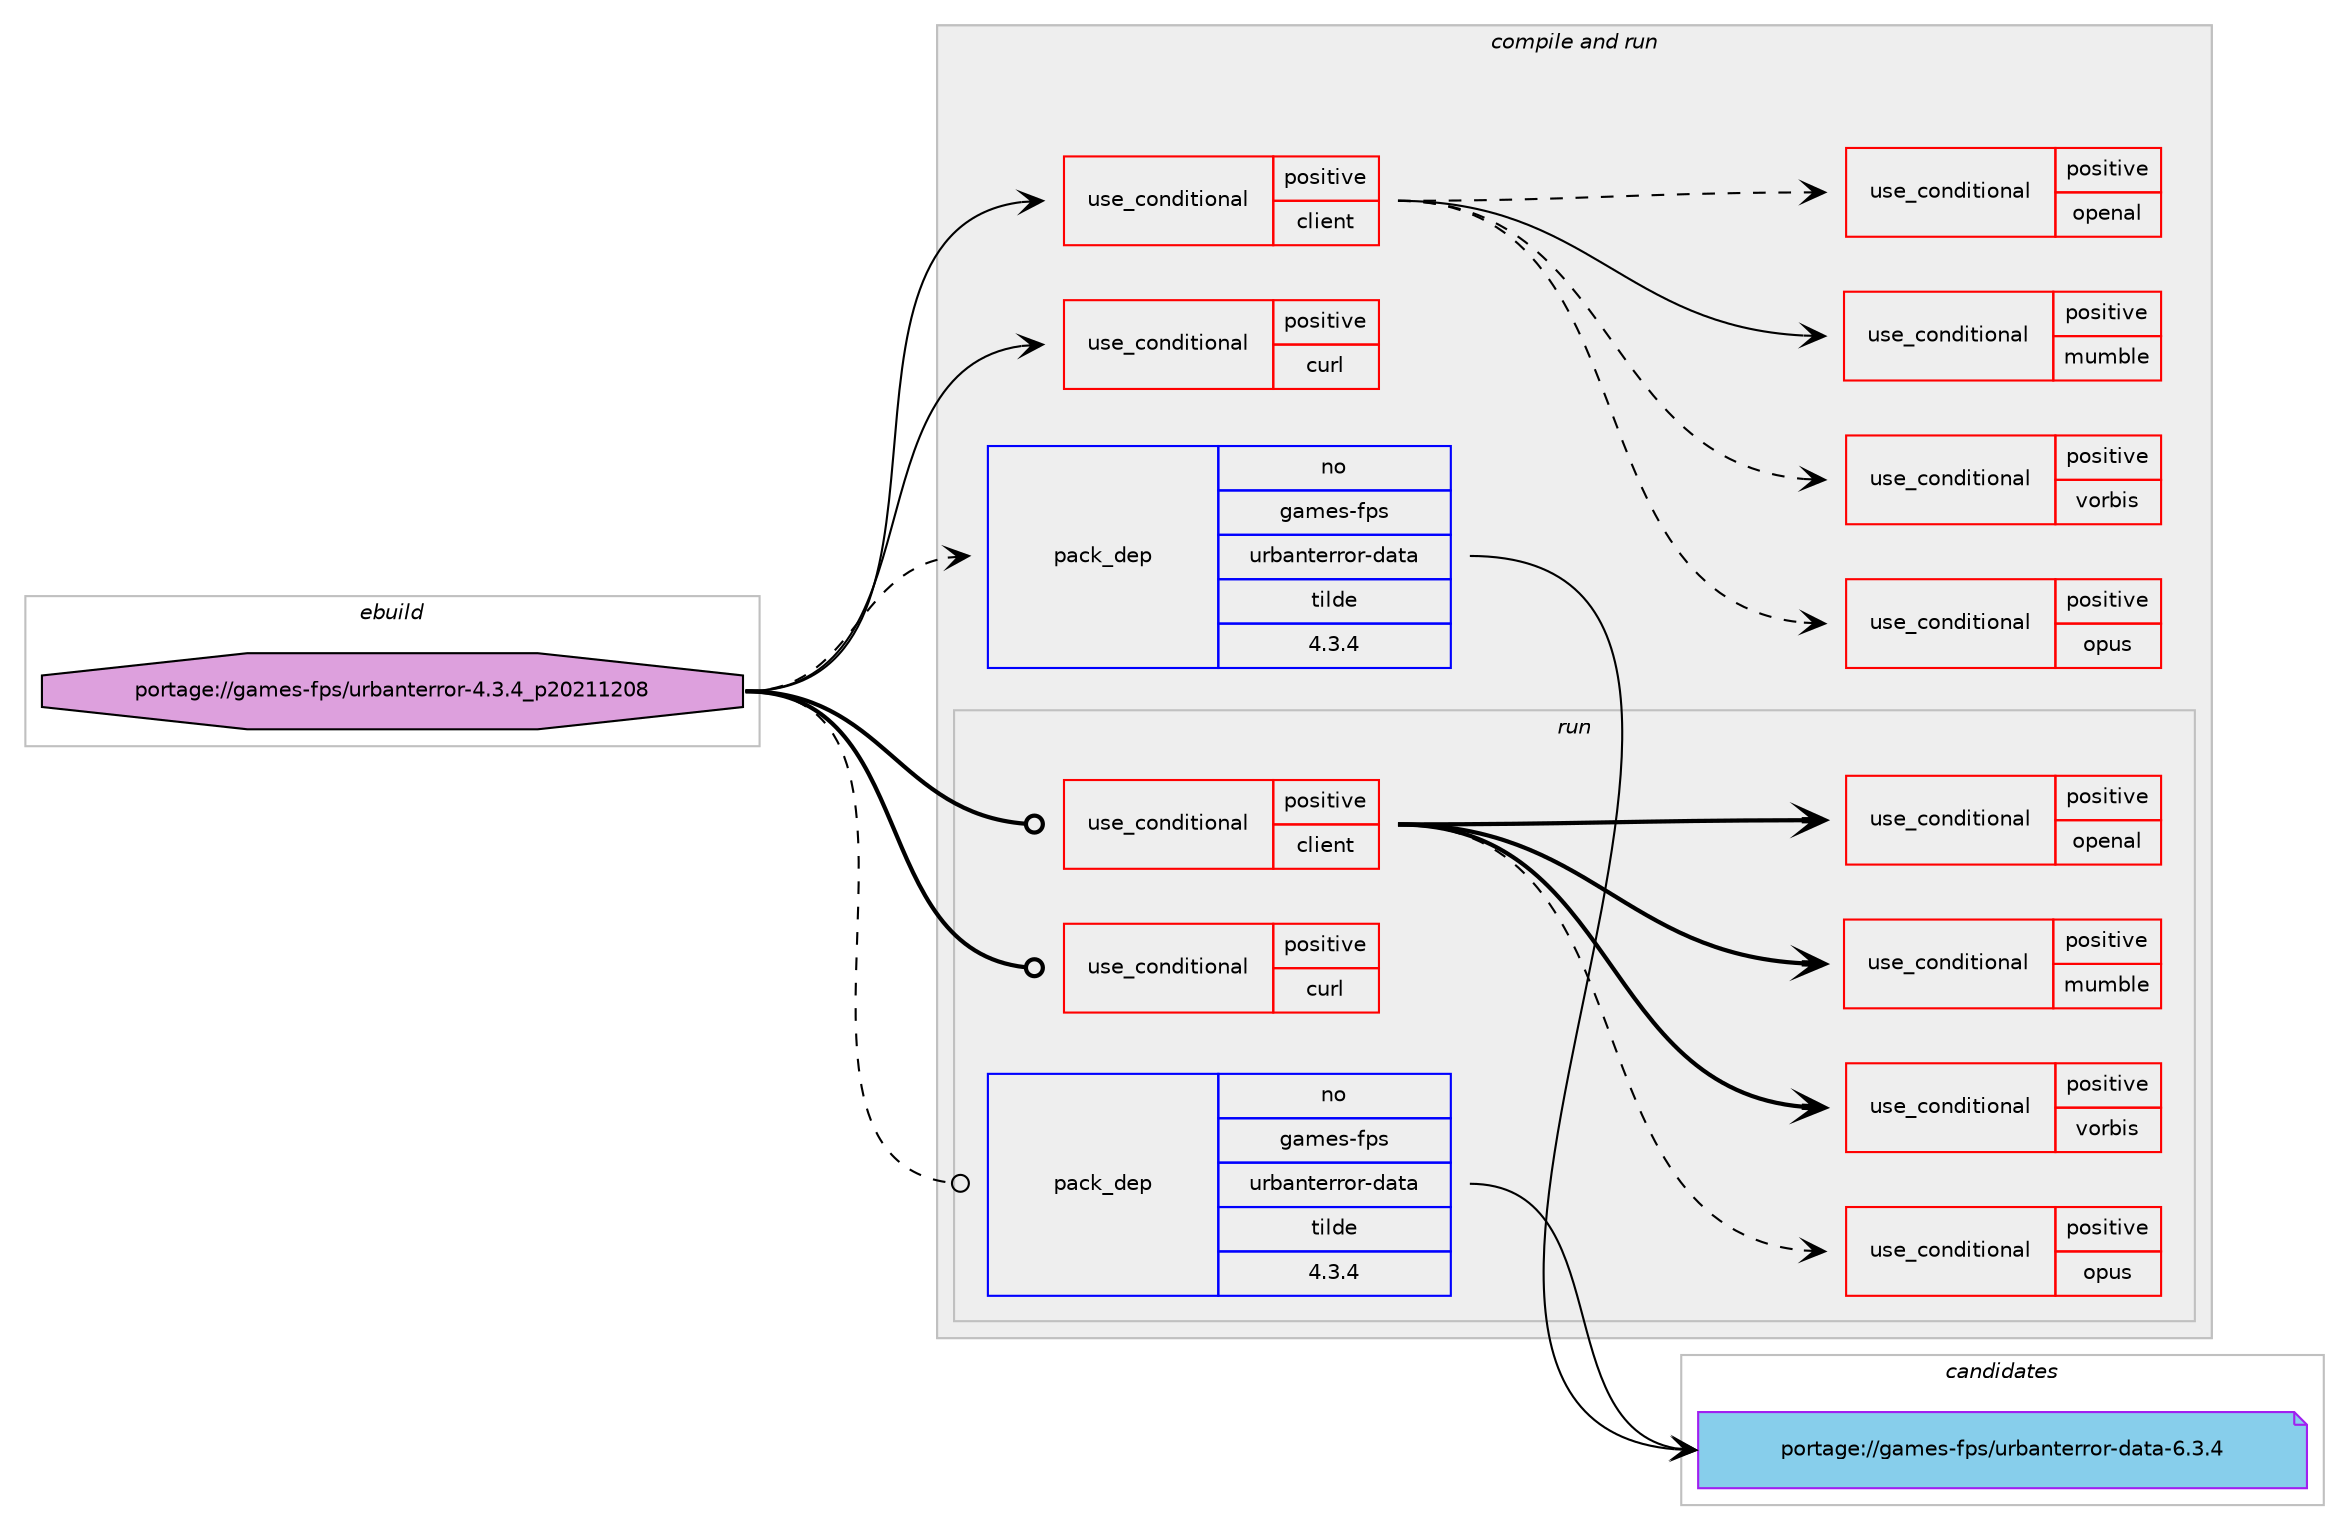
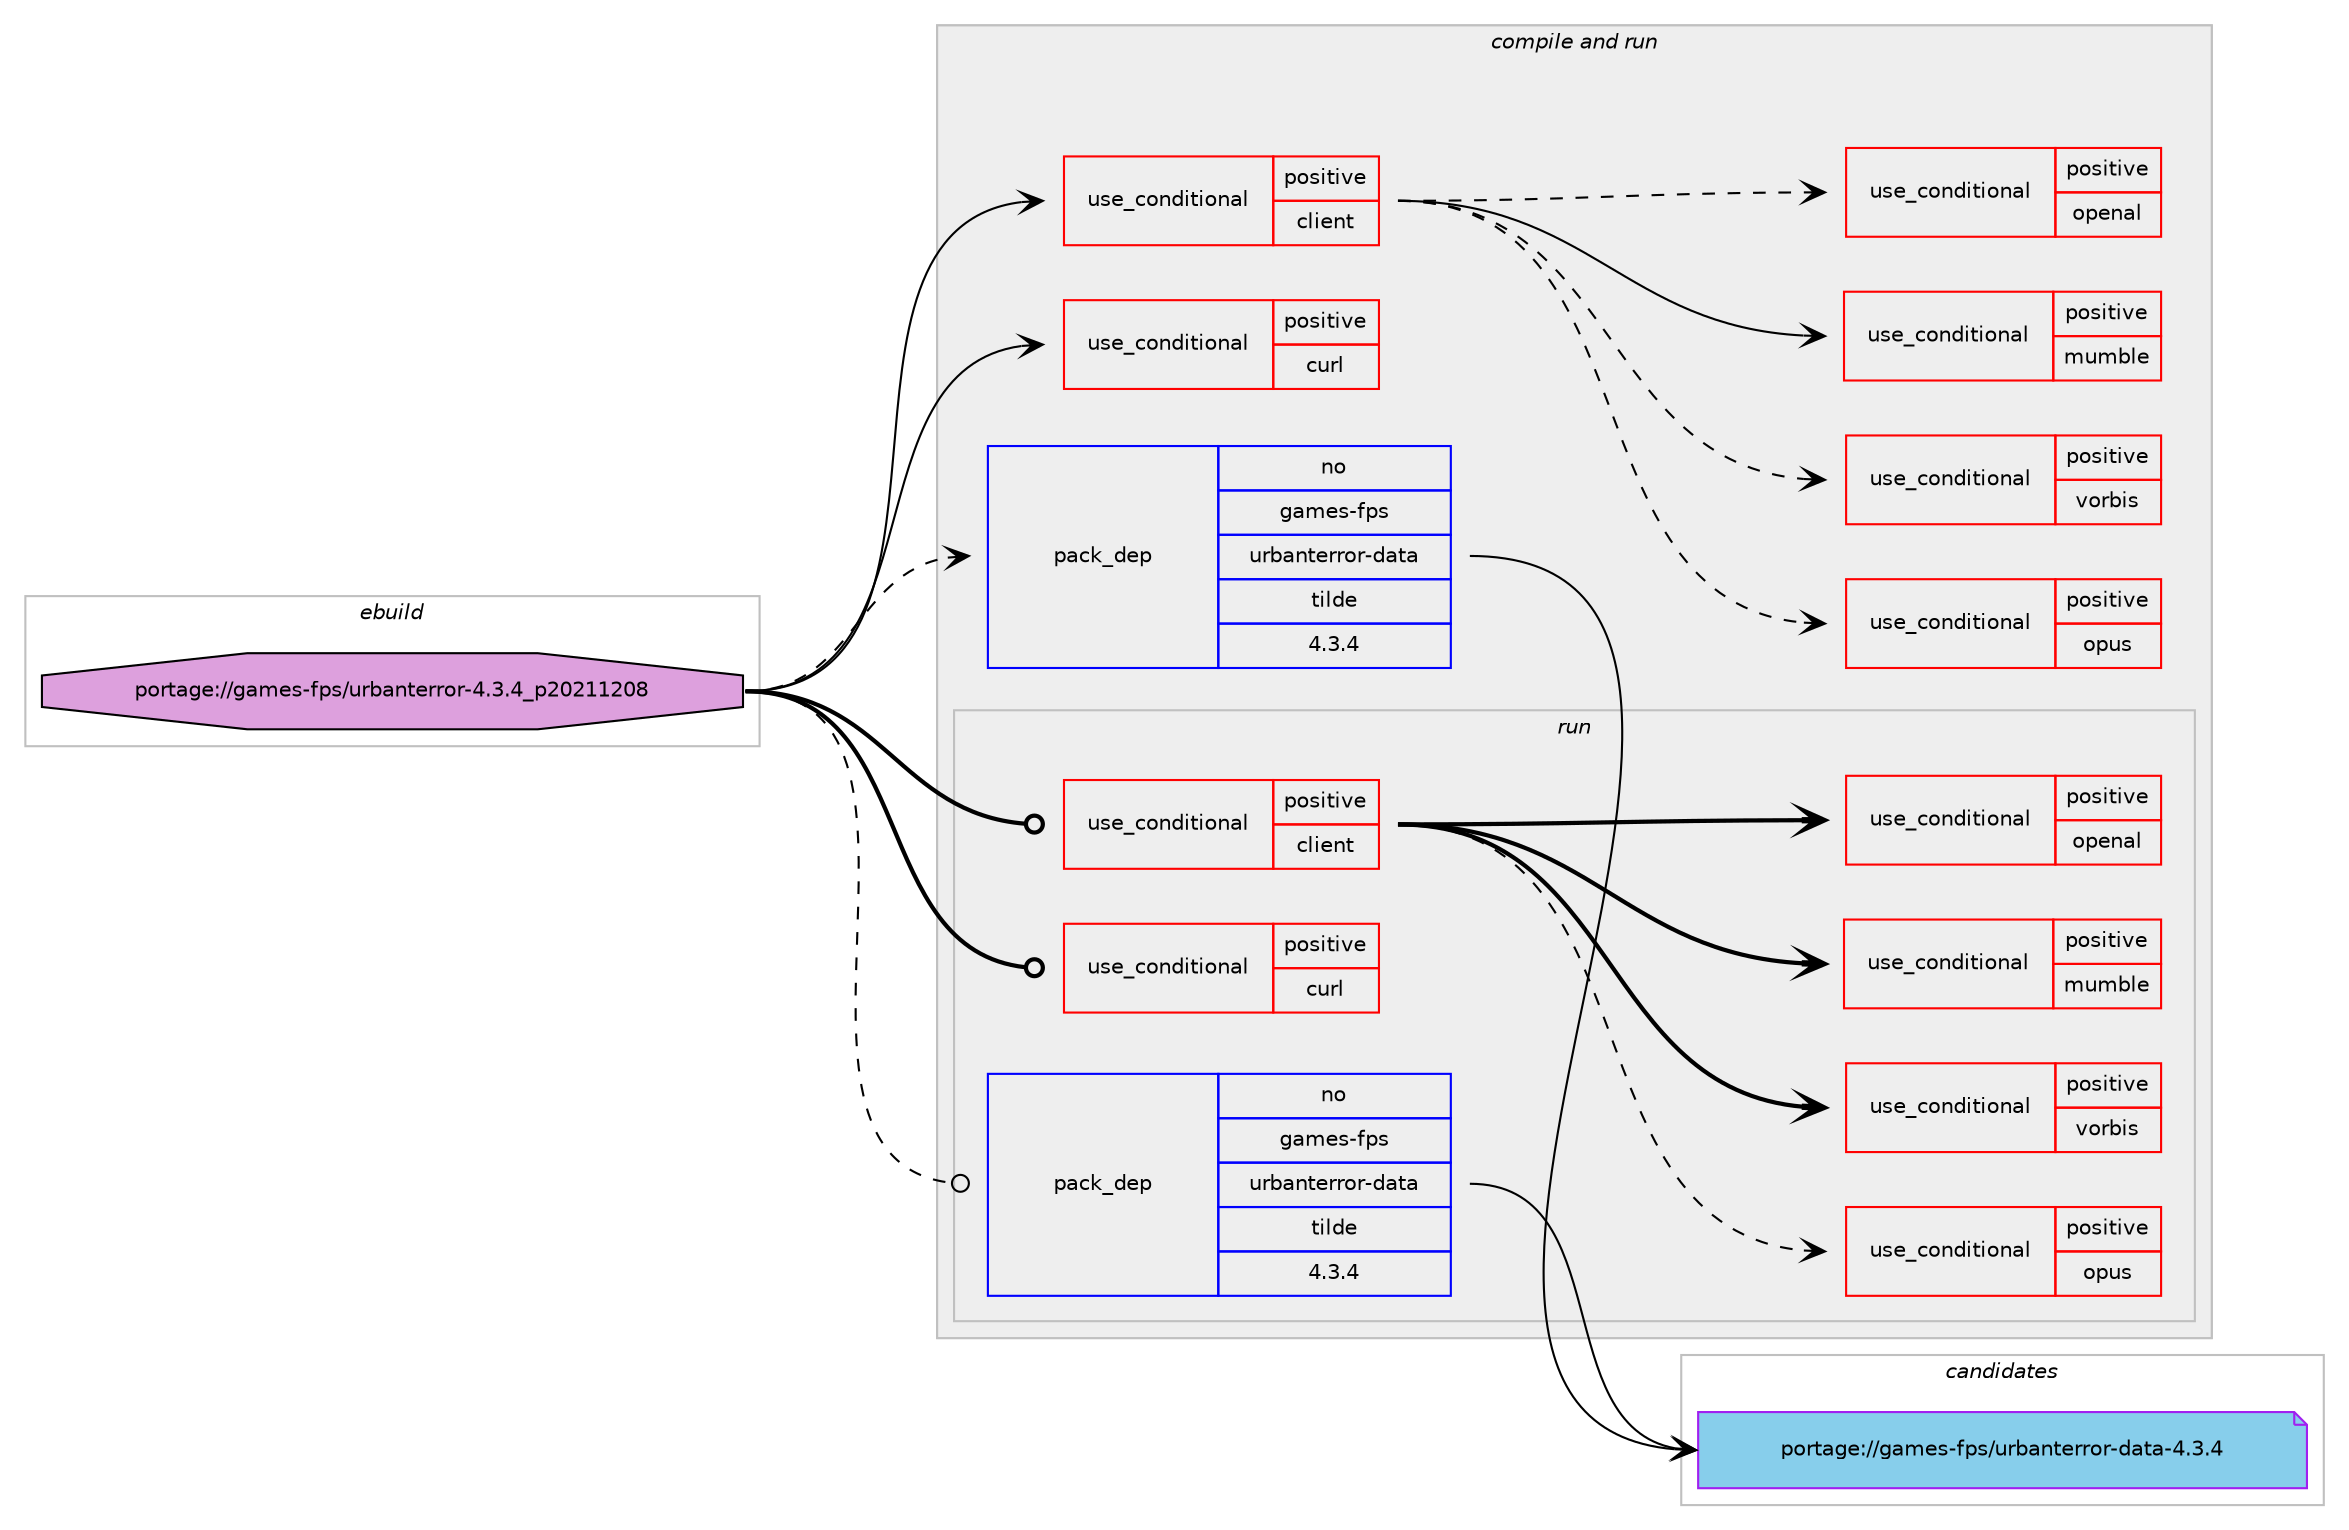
(2003, 1450) -> (2003, 1450)
